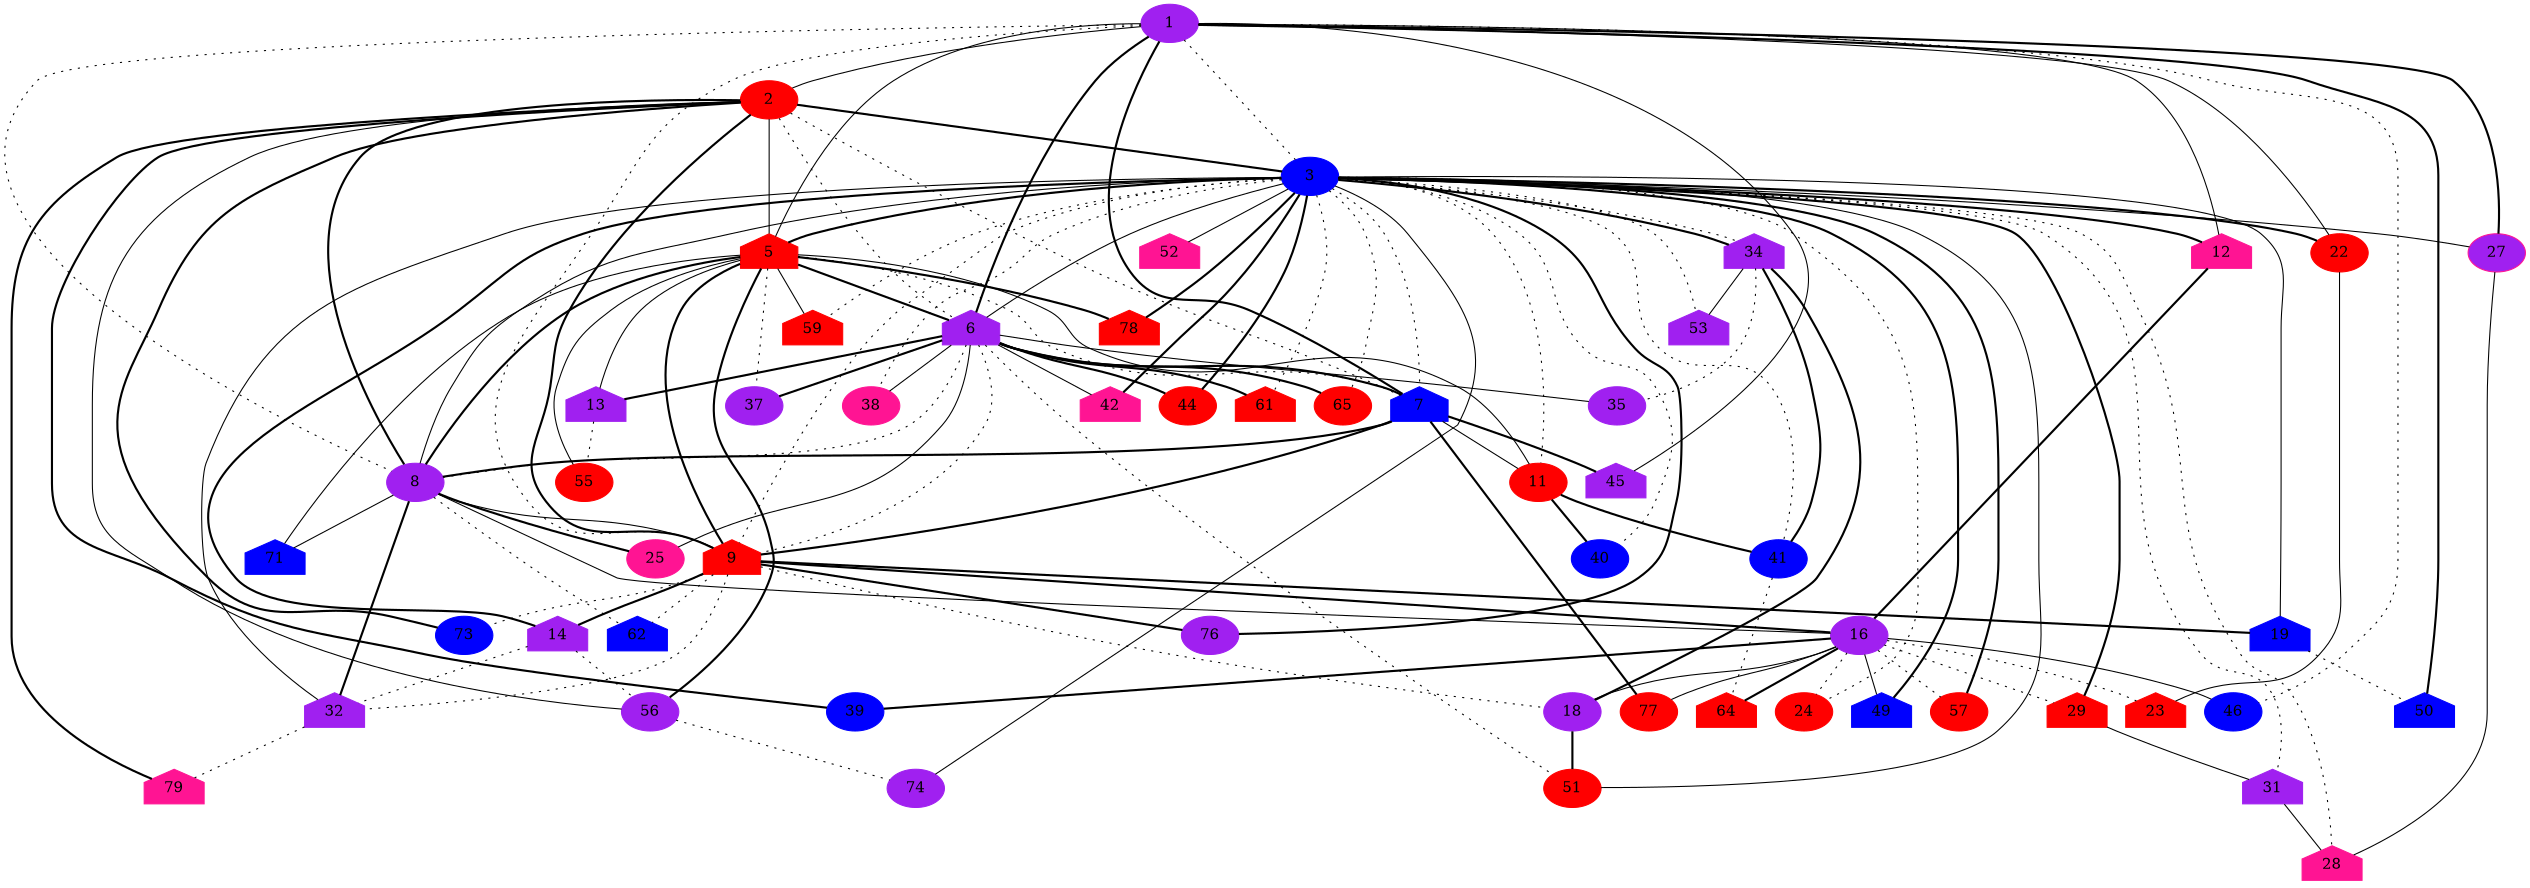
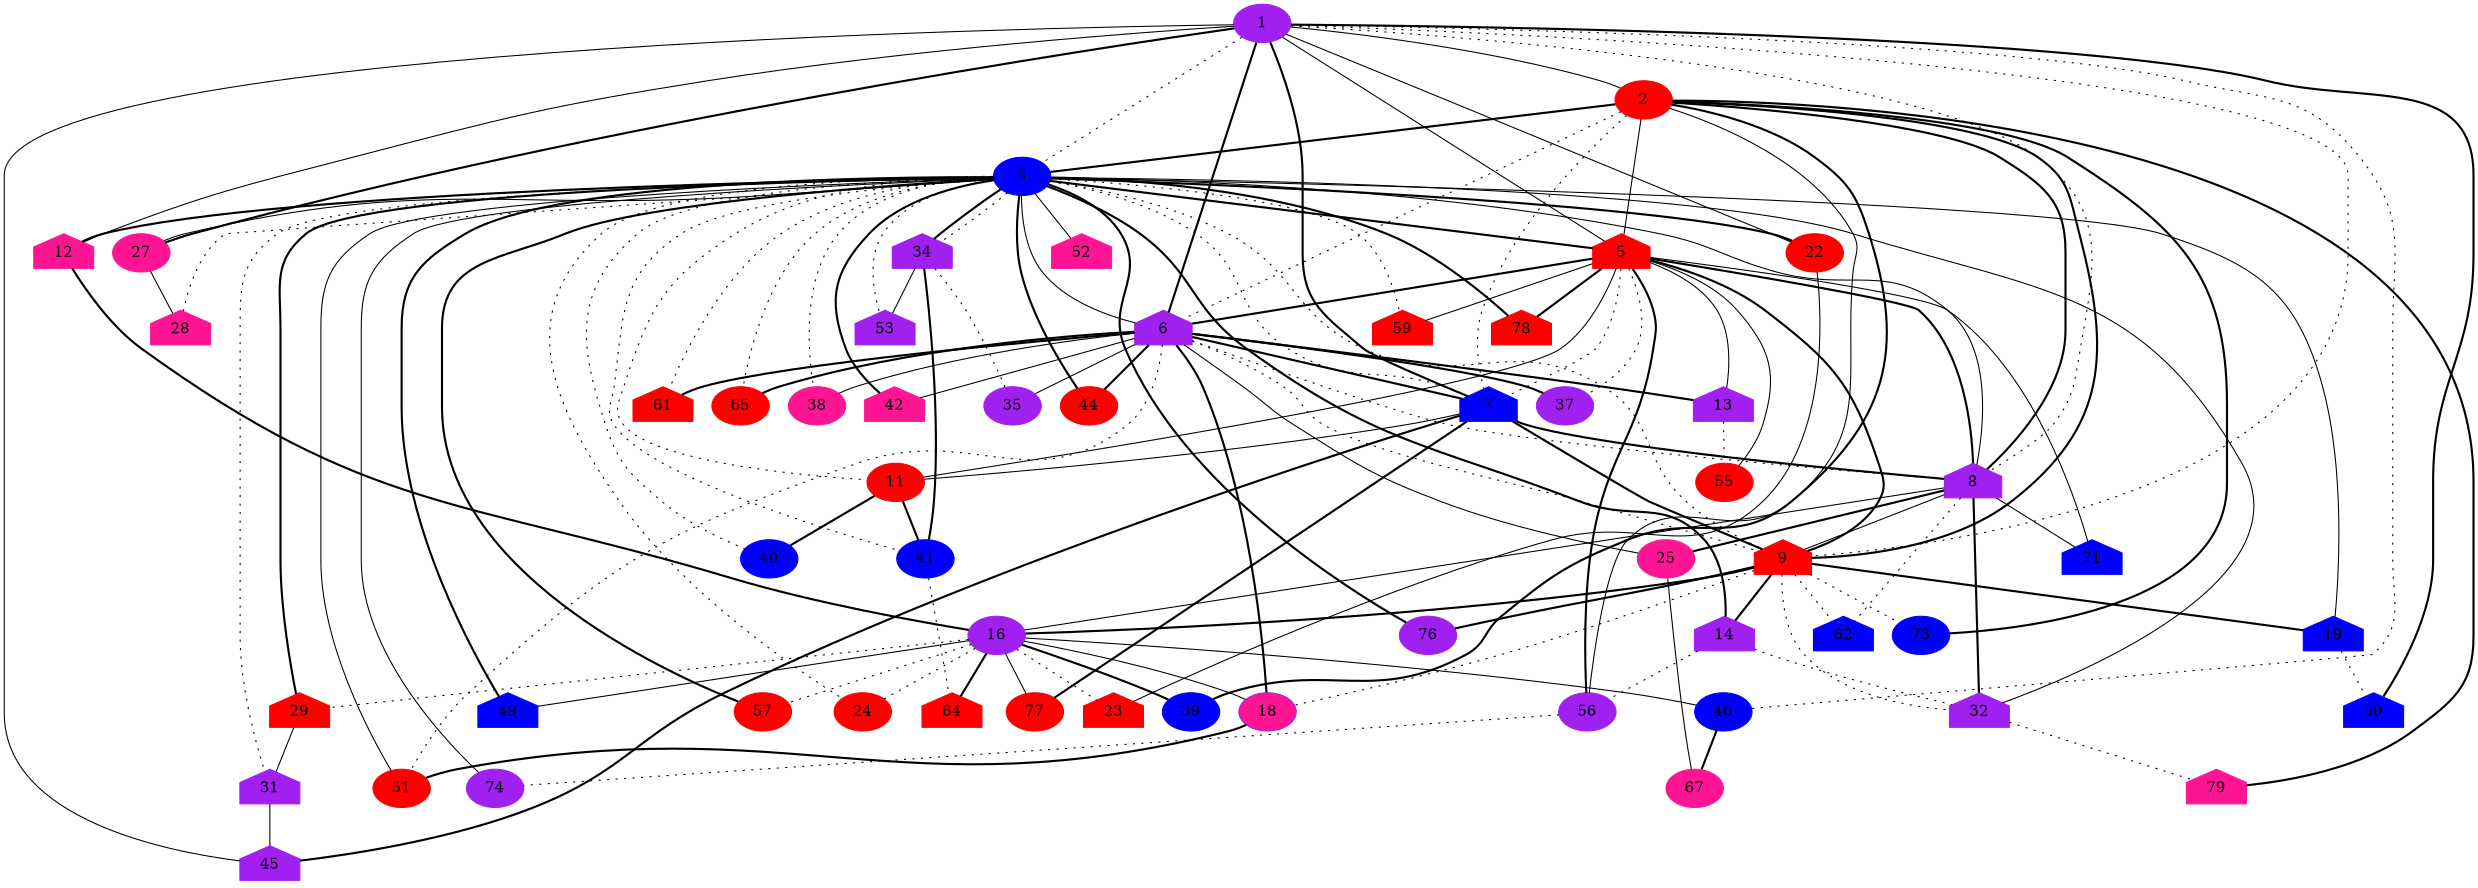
(2497, 253) -> (141, 253)
(415, 482) -> (1973, 482)
(1840, 540) -> (1241, 513)
(1572, 712) -> (1268, 712)
none -> (1695, 788)
(2303, 827) -> (270, 825)
